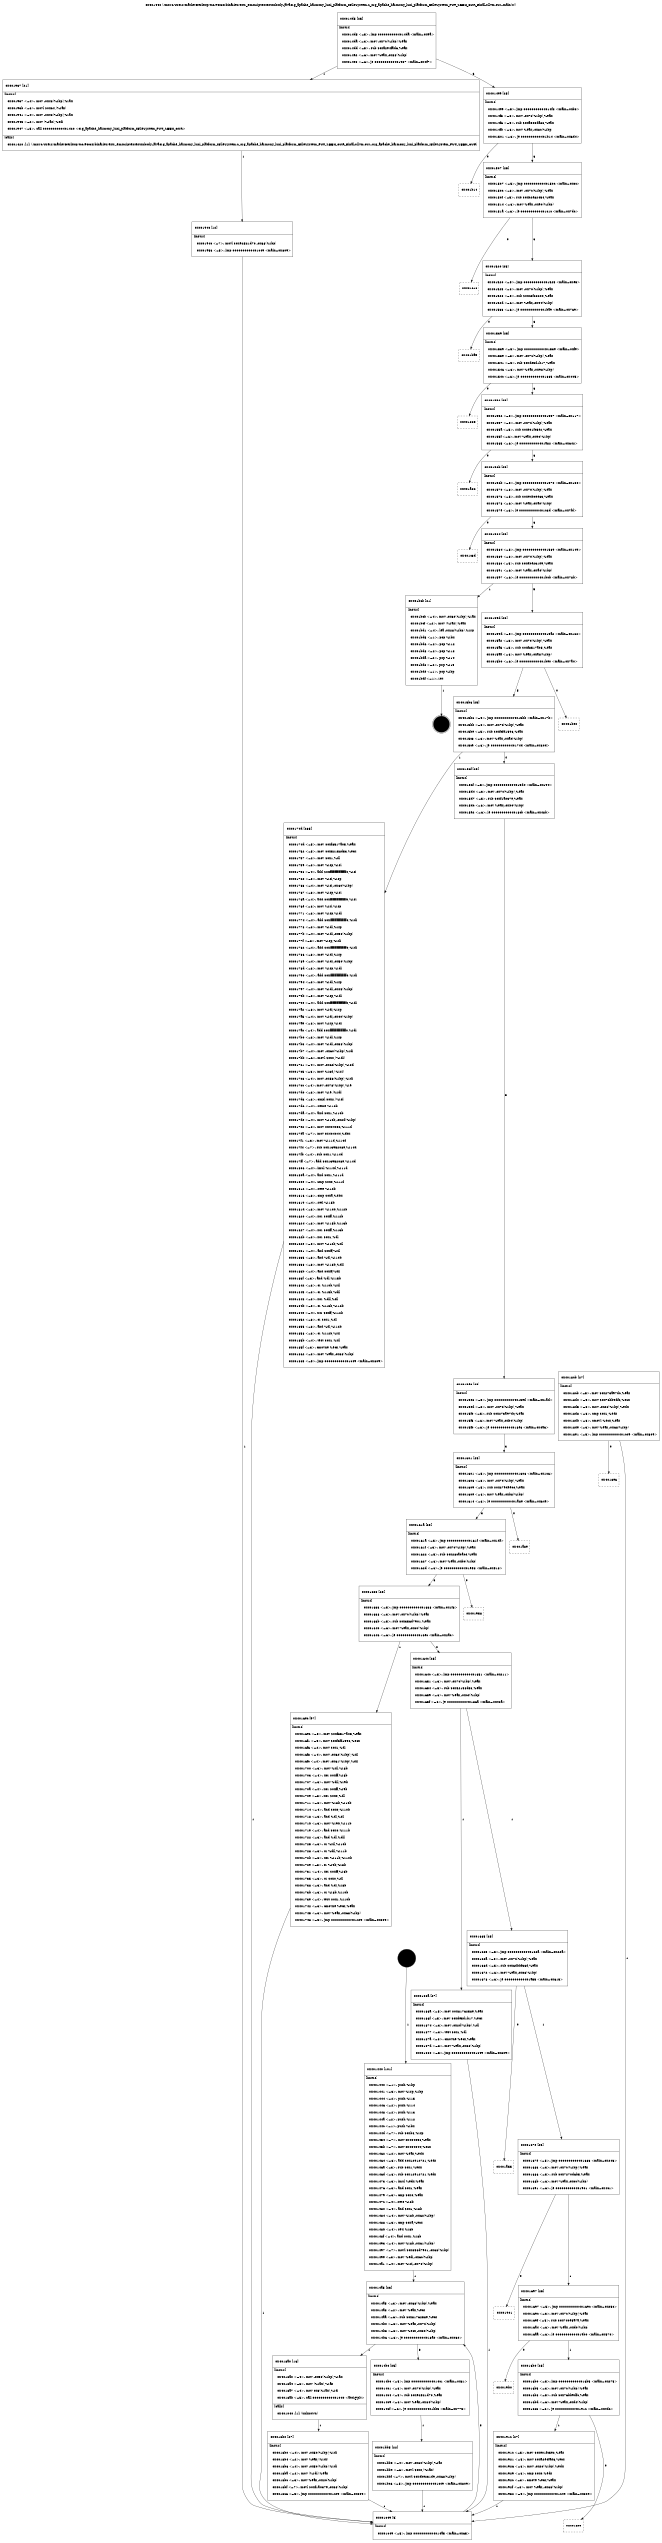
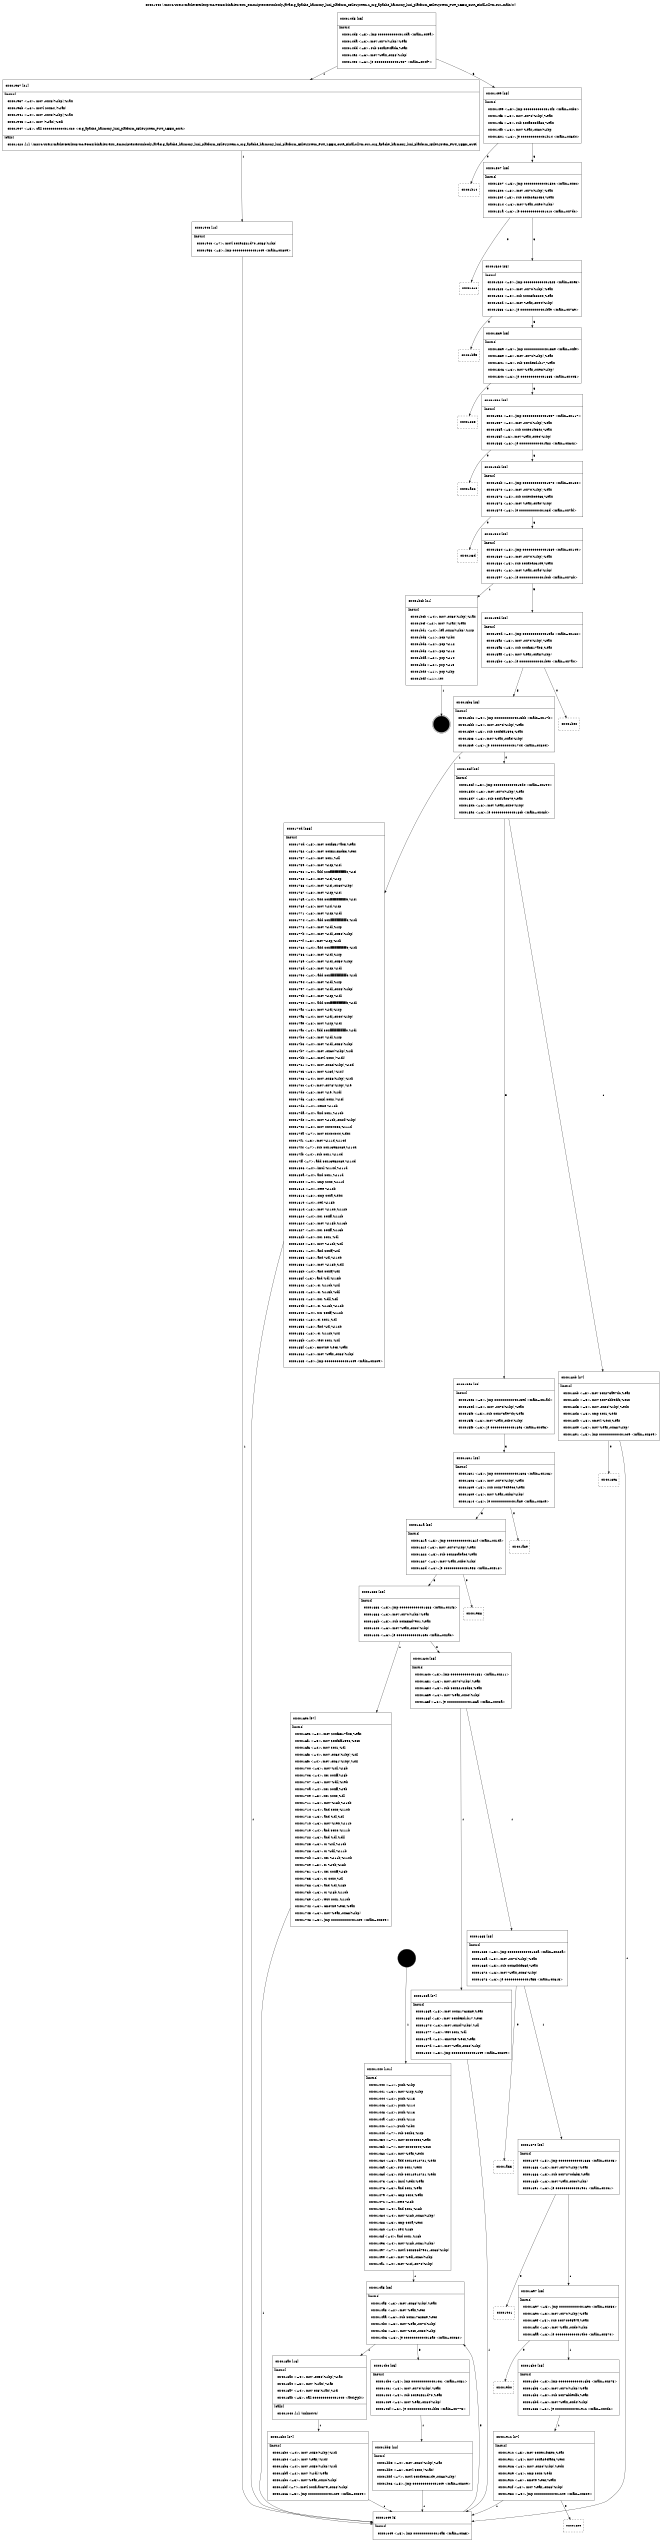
none -> (556, 1094)
(604, 2469) -> (565, 2509)
